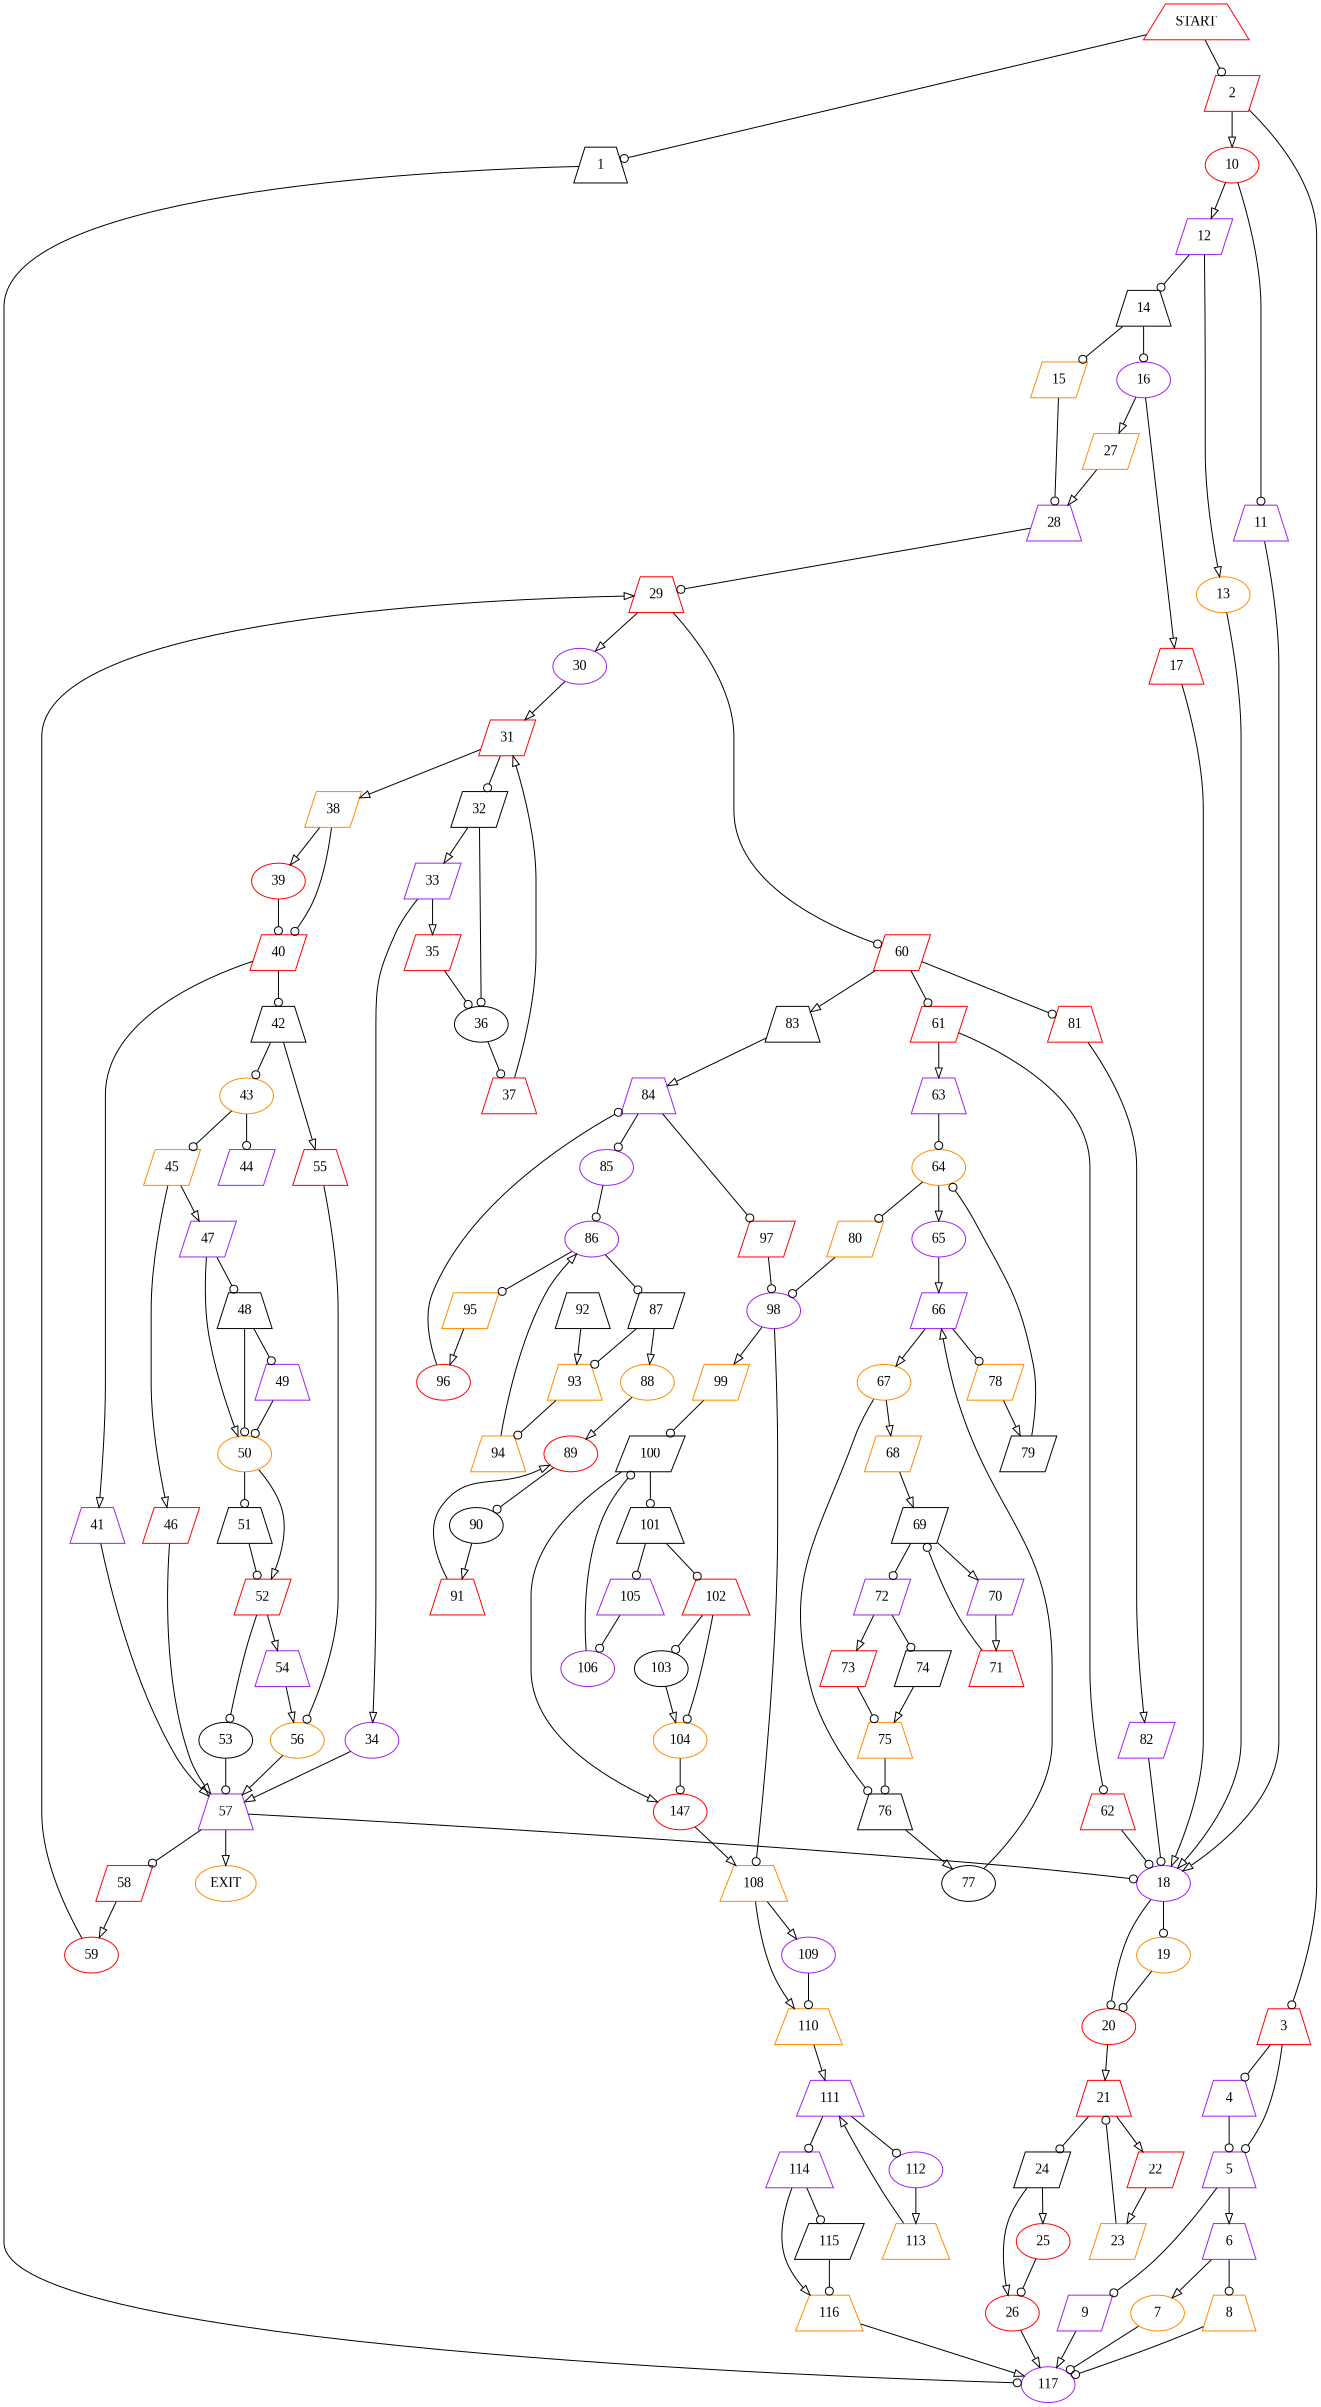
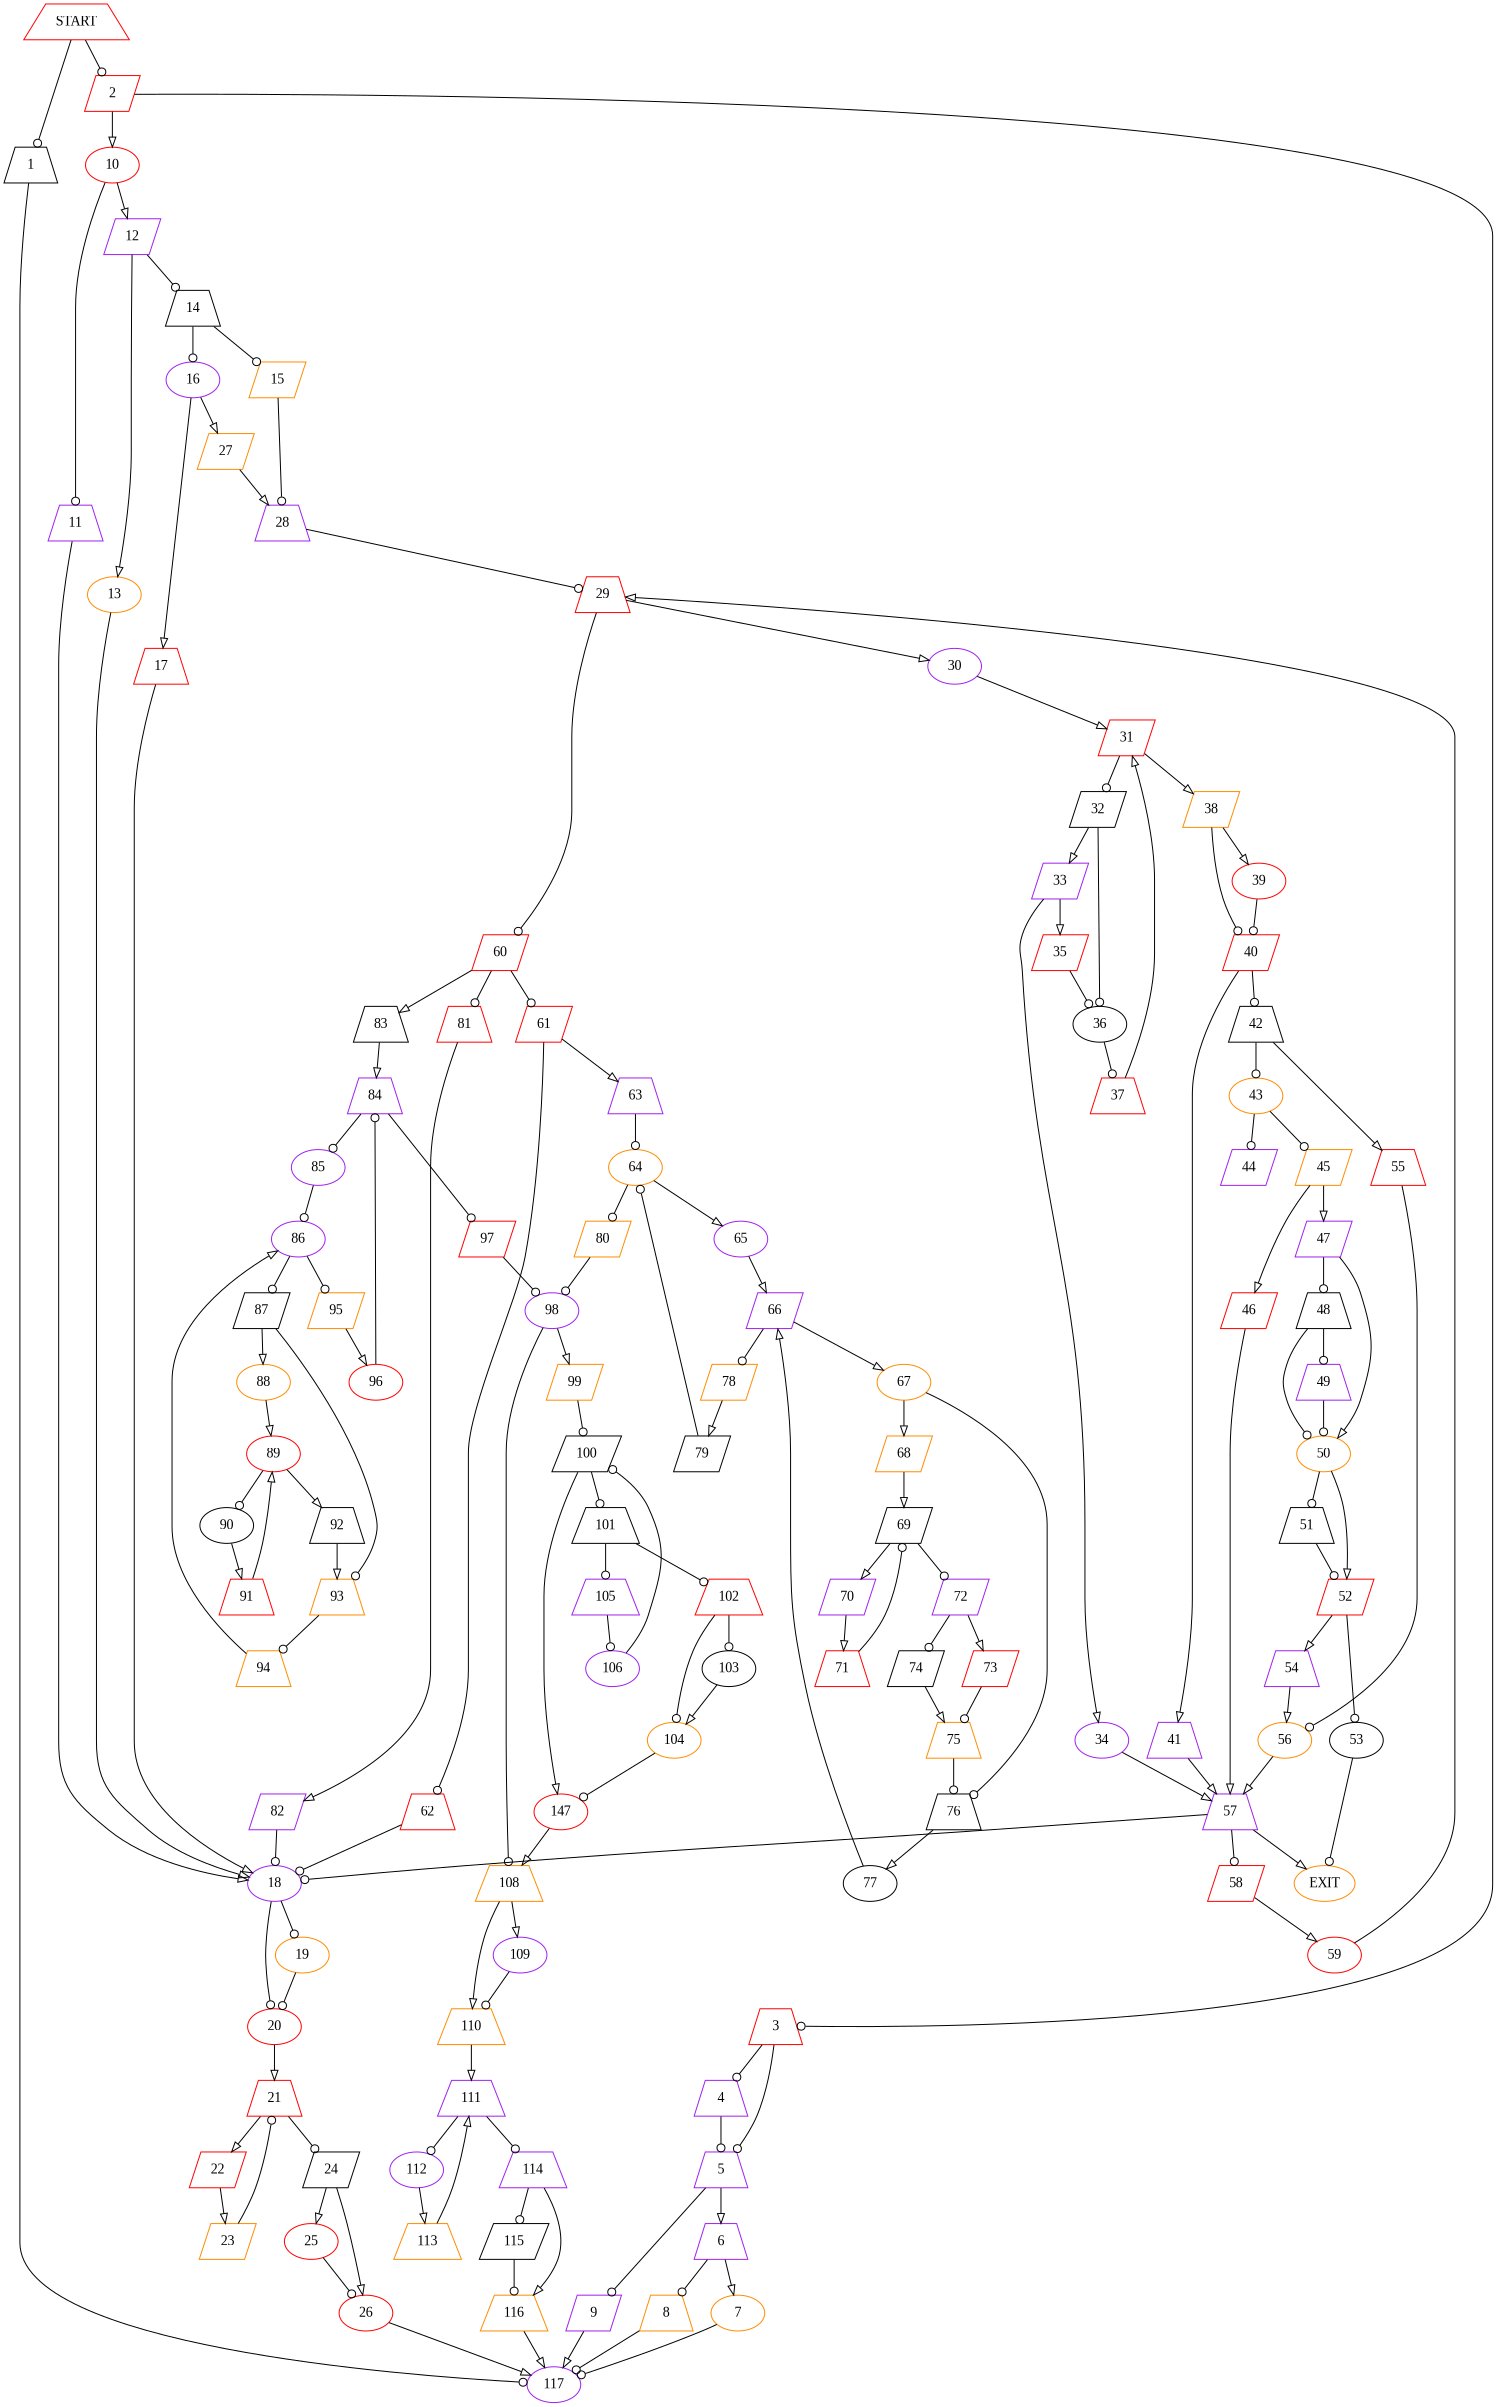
none -> (301, 1485)
(226, 1772) -> (1341, 1808)
